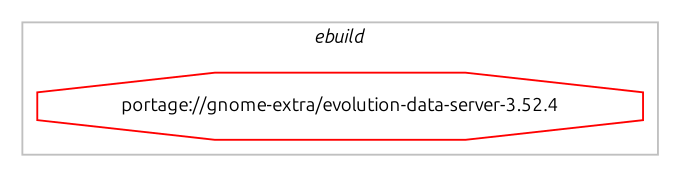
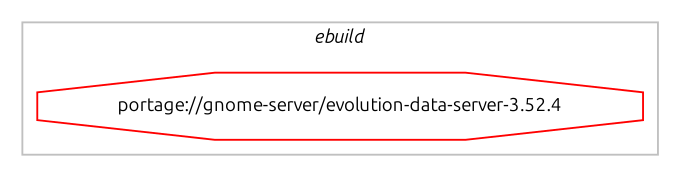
(340, 106) -> (340, 106)
